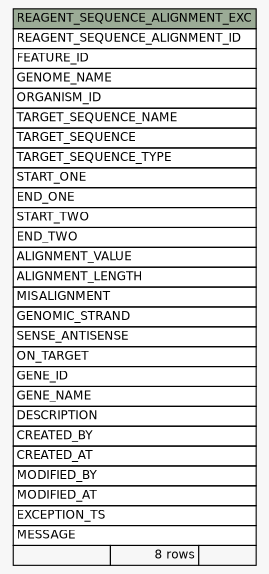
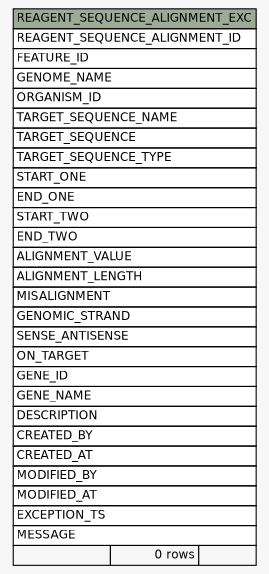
(175, 555) -> (175, 555)
